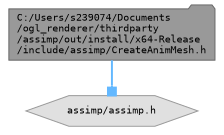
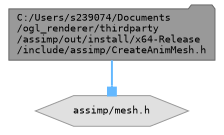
(112, 111) -> (112, 111)
